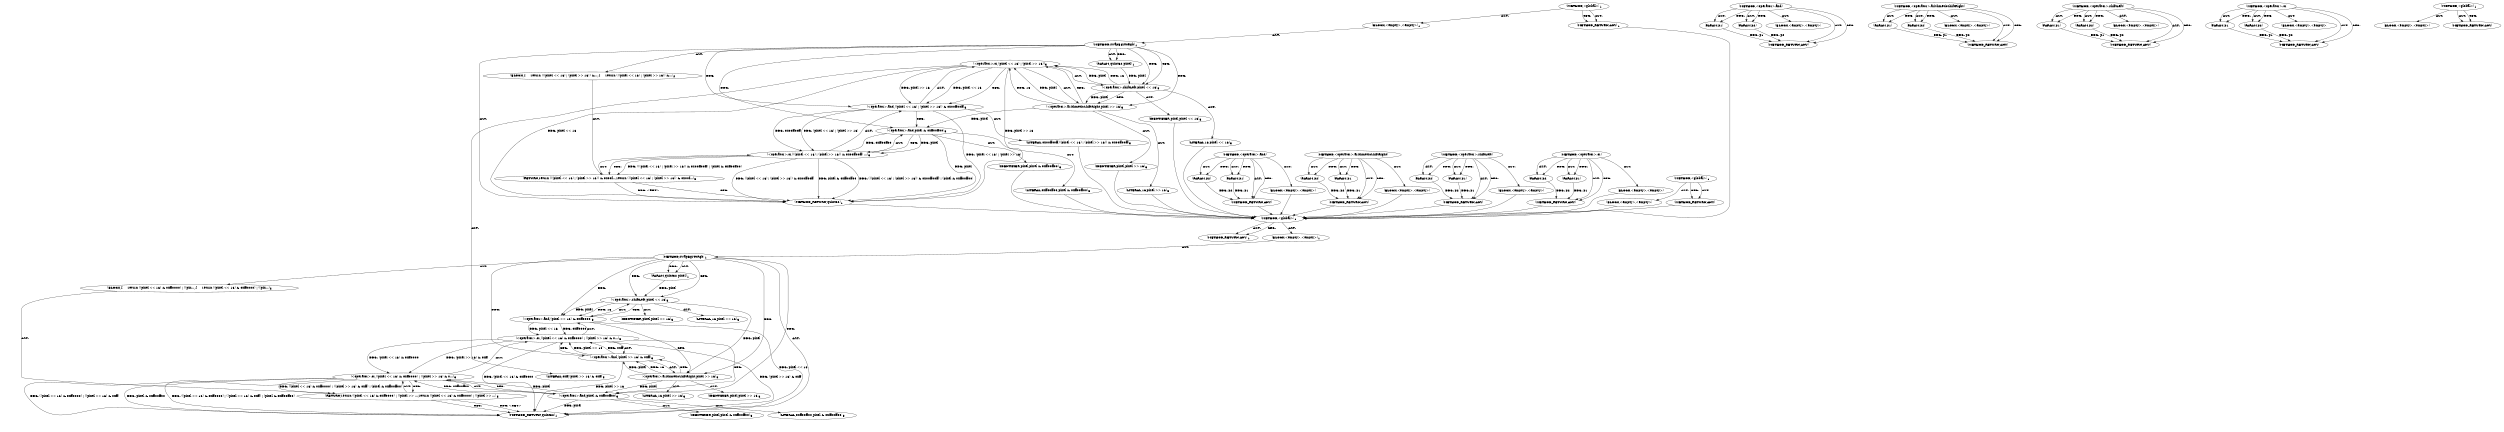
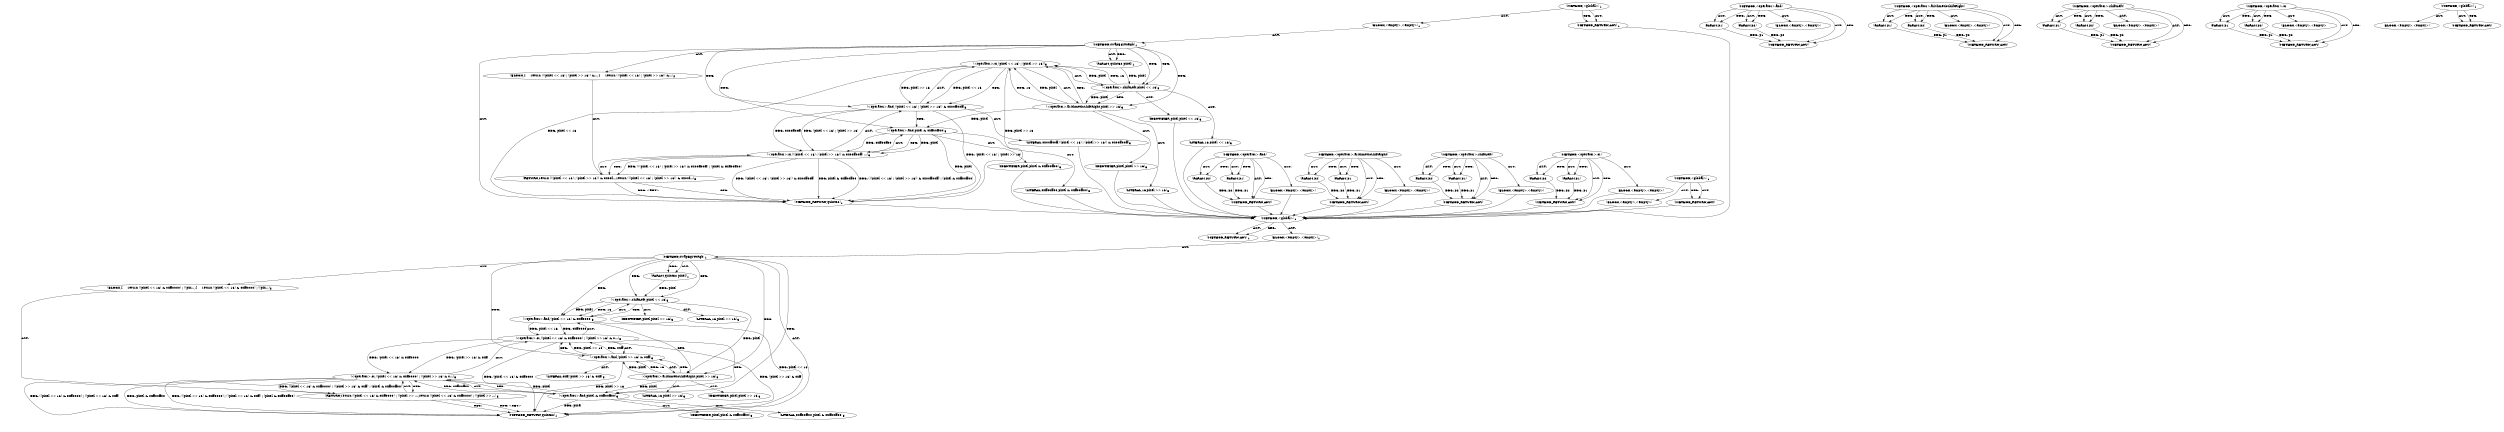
(567, 114) -> (599, 367)
